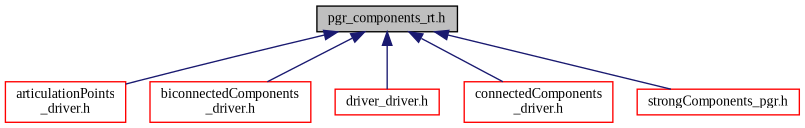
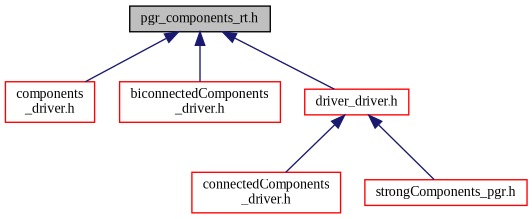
(462, 60) -> (310, 149)
(559, 62) -> (406, 152)
(66, 102) -> (50, 102)
